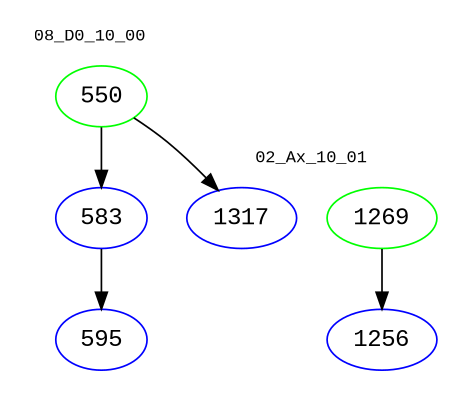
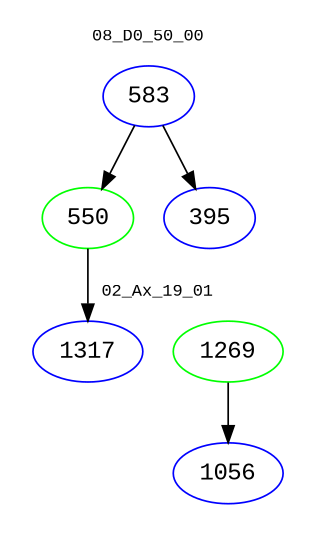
(90, 36) -> (149, 36)
(101, 149) -> (122, 150)
(312, 158) -> (158, 292)
(101, 340) -> (210, 218)
(382, 340) -> (228, 473)
